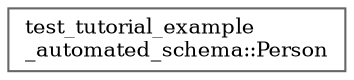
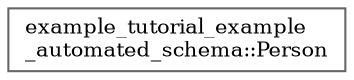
(177, 40) -> (177, 40)
